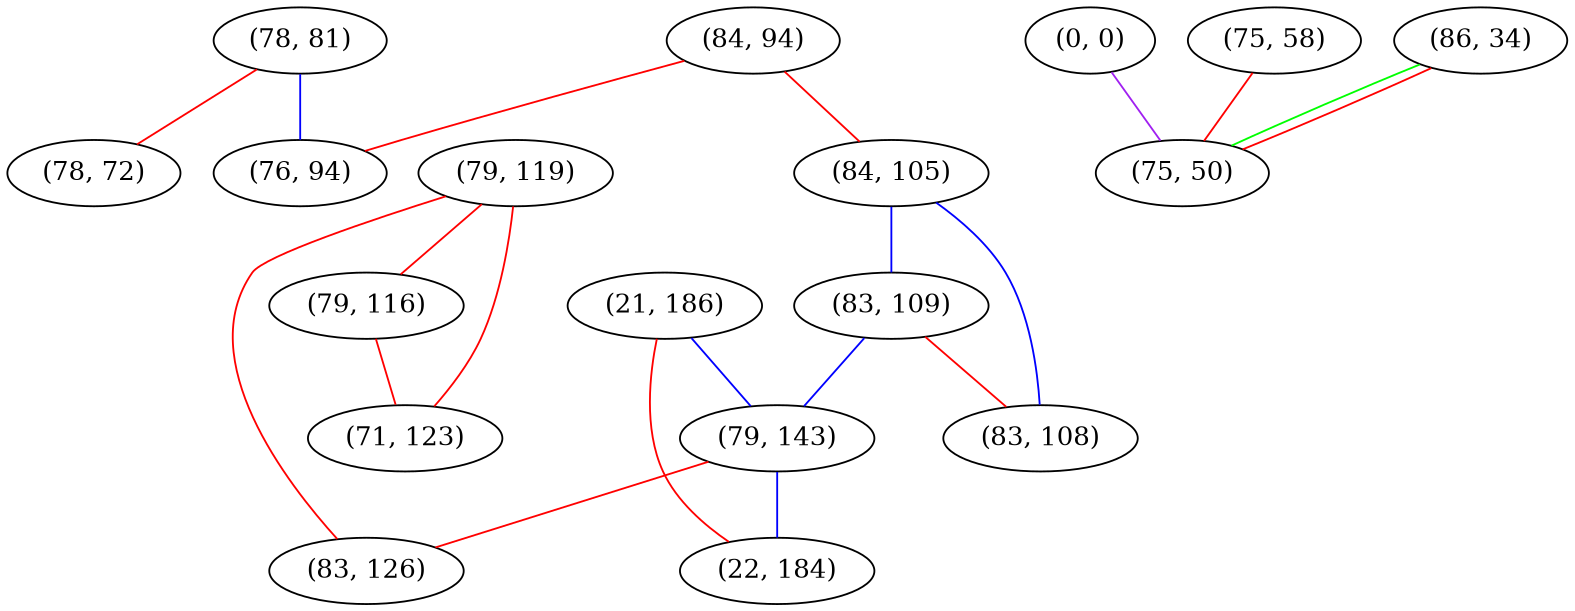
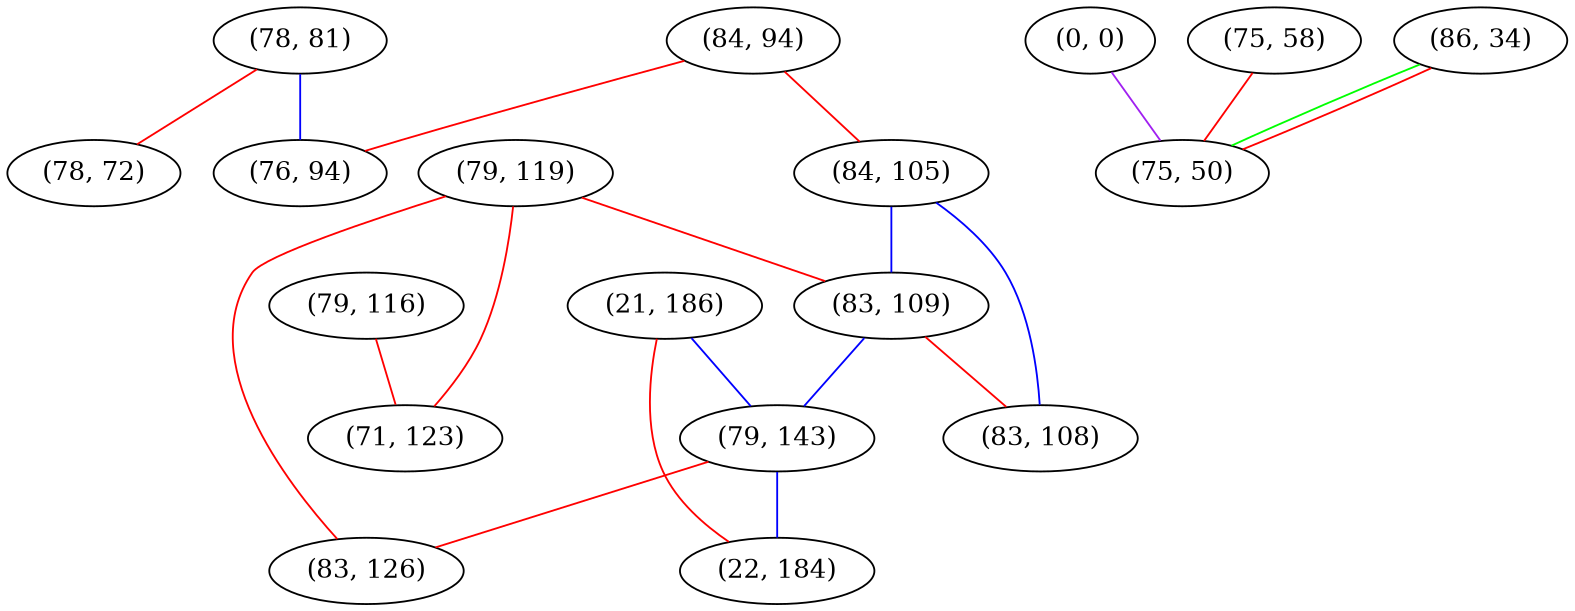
(441, 239) -> (704, 239)
